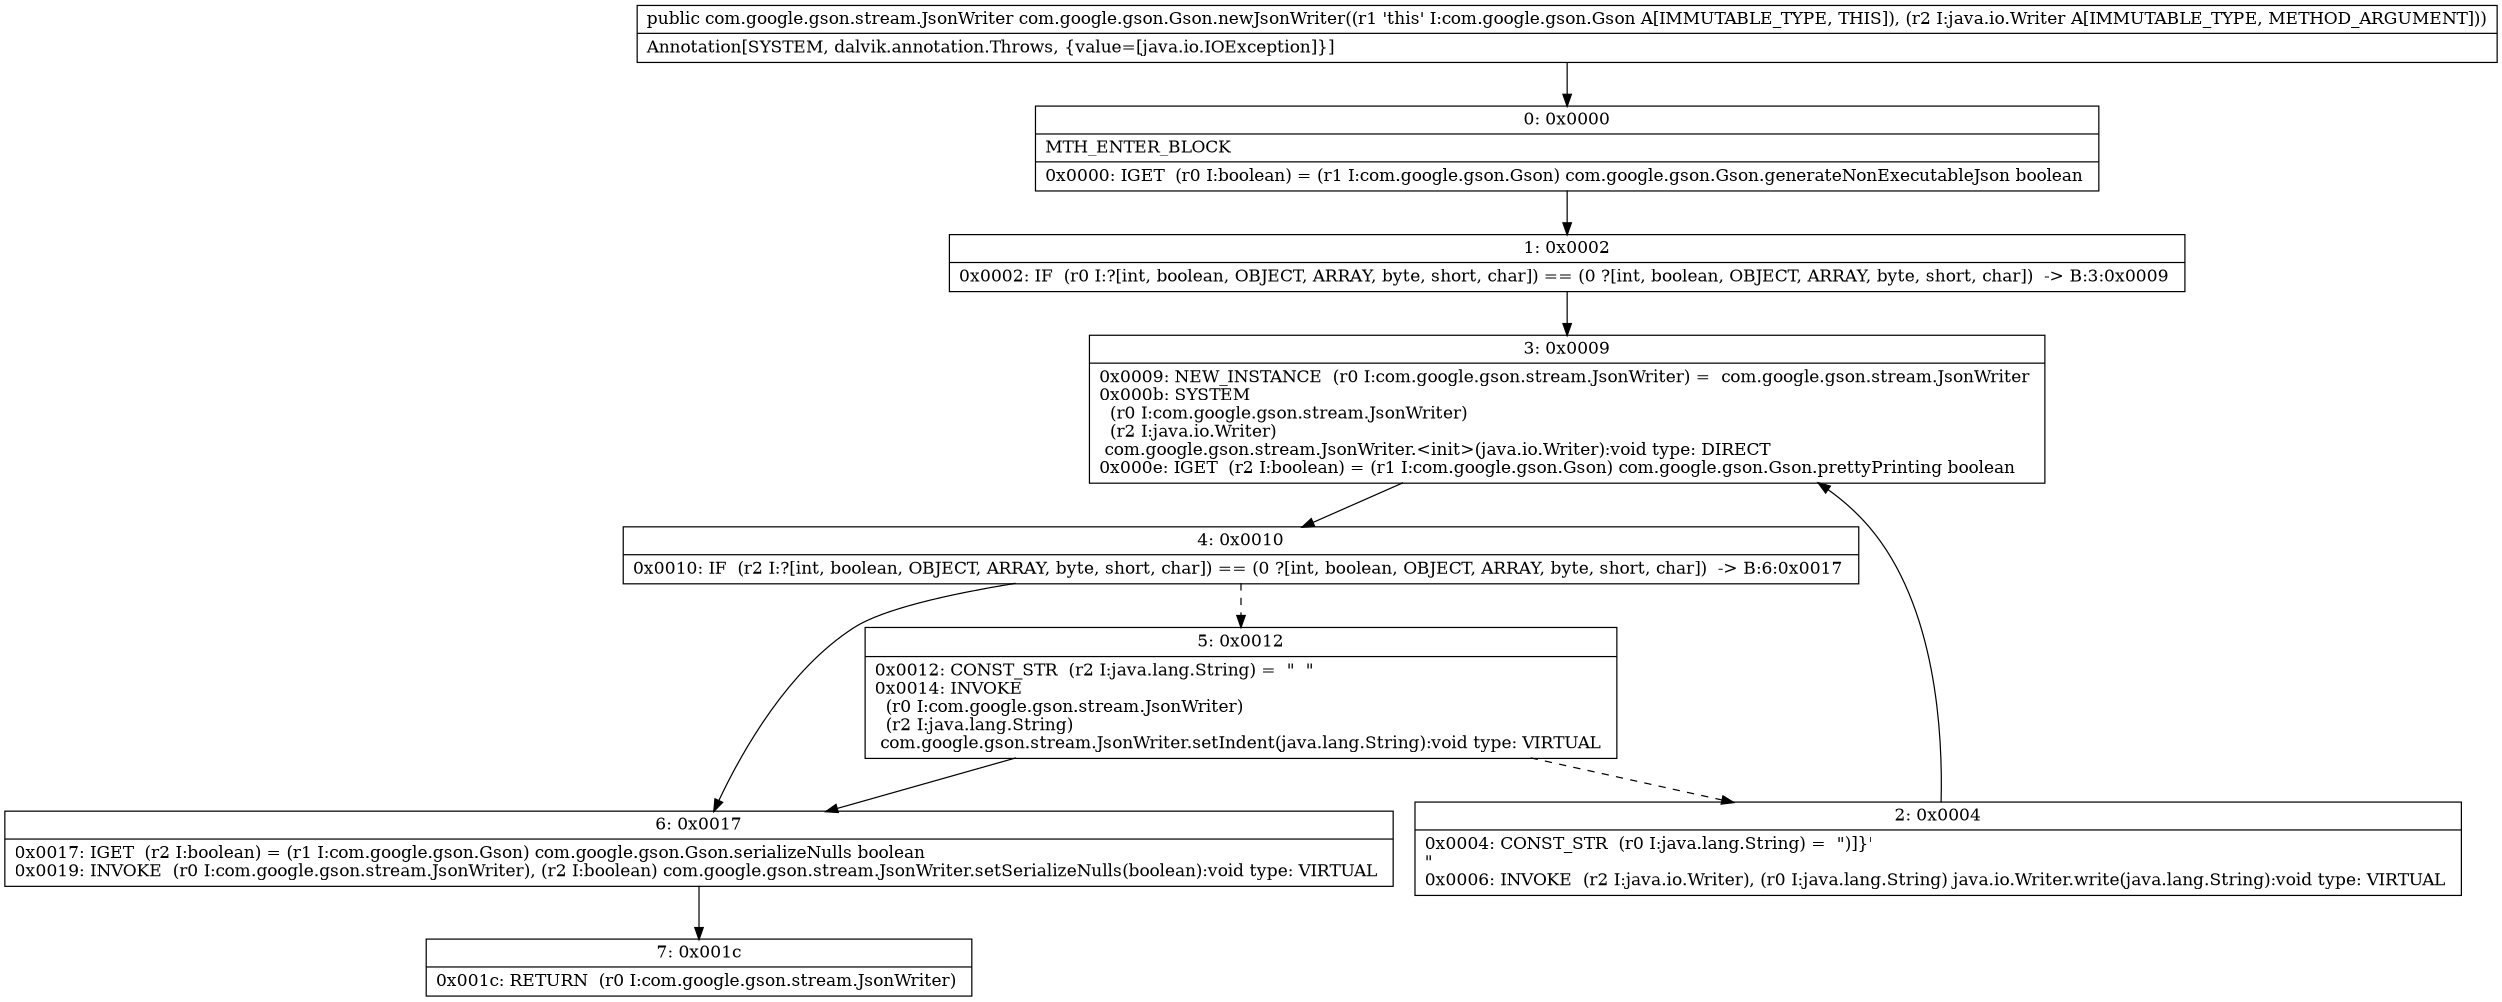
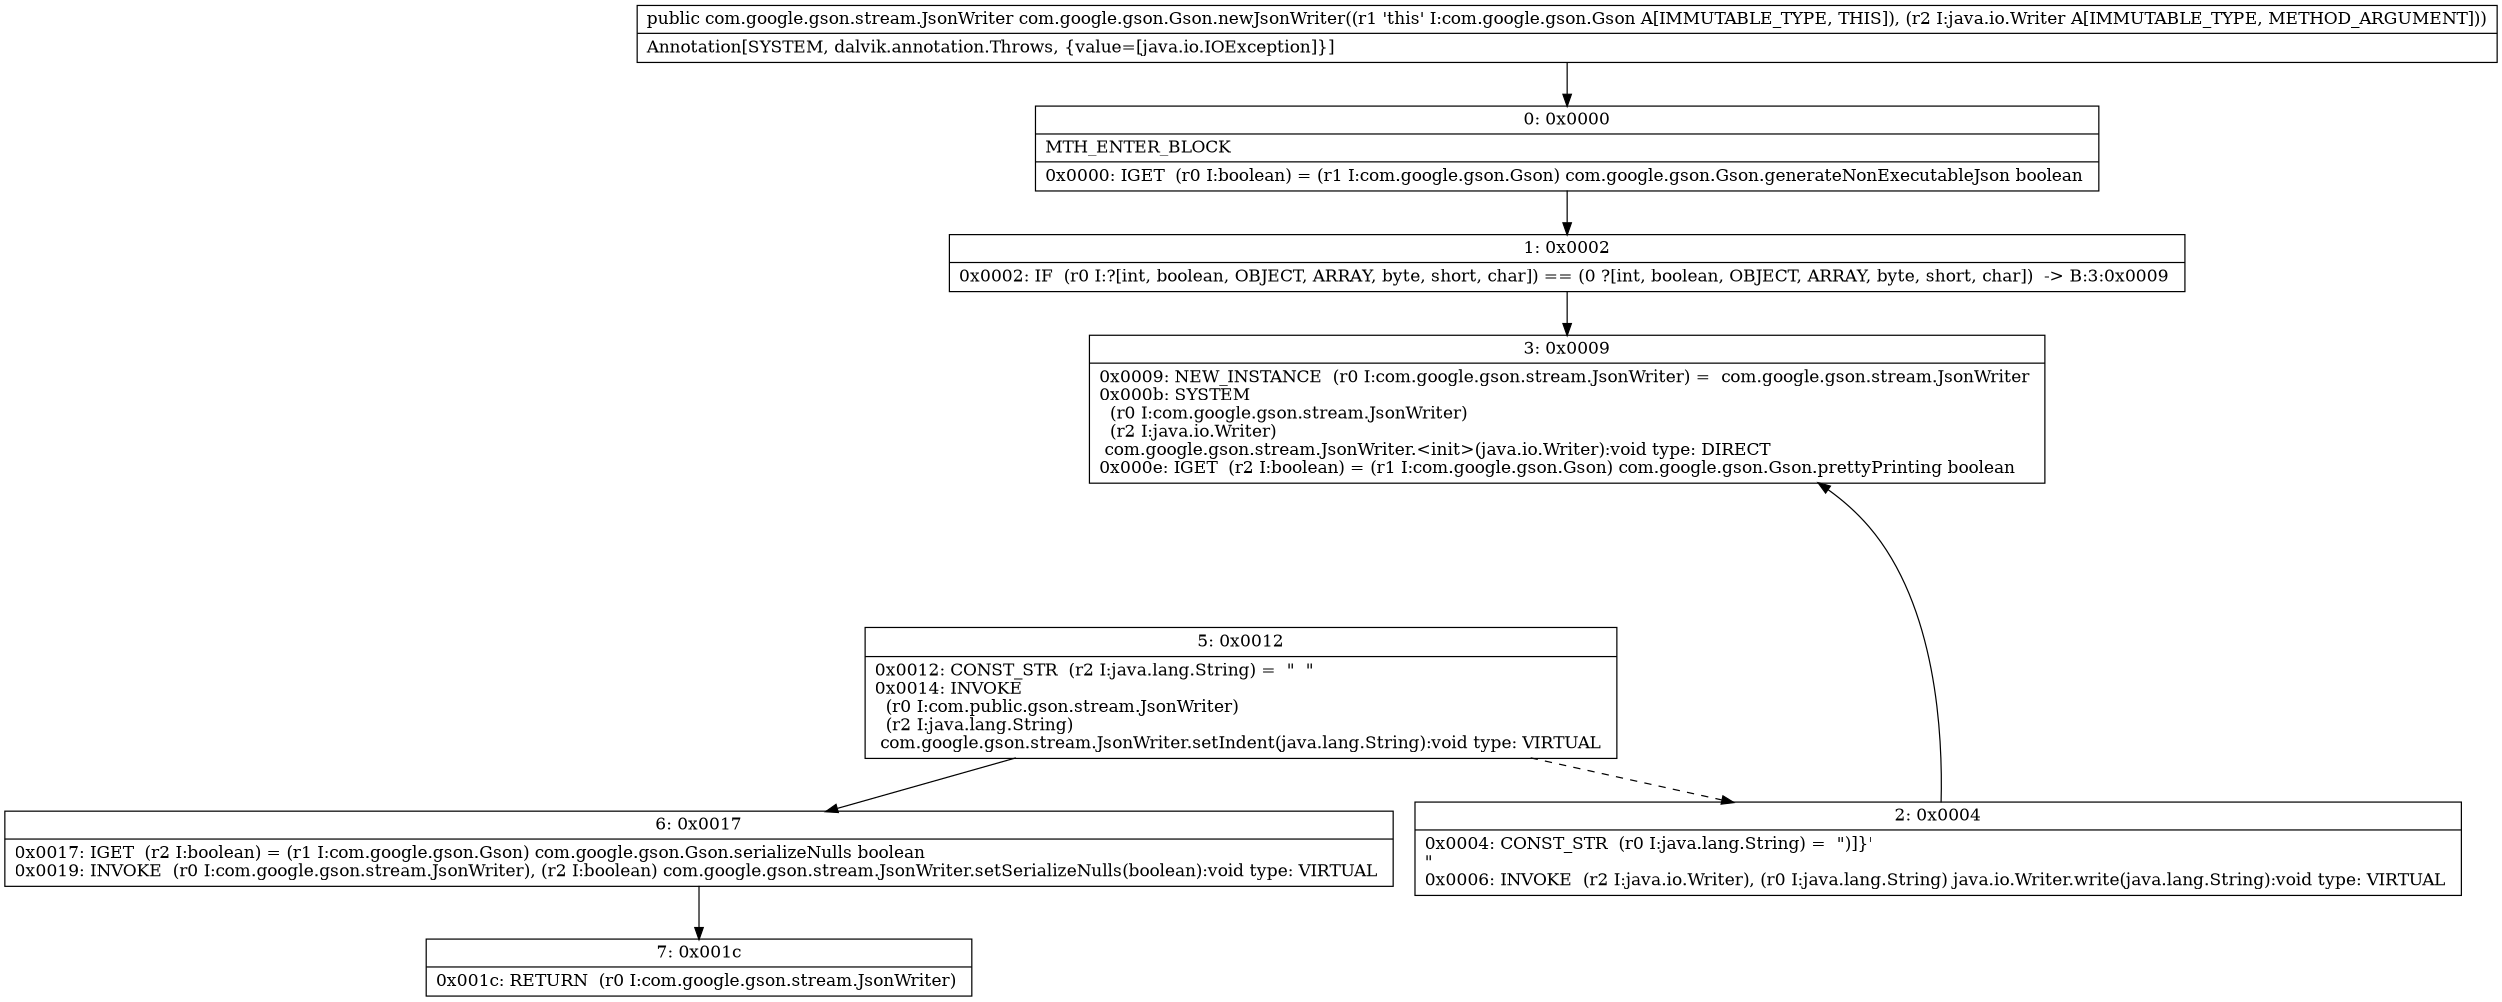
(1241, 555) -> none
(1059, 707) -> (1057, 707)
